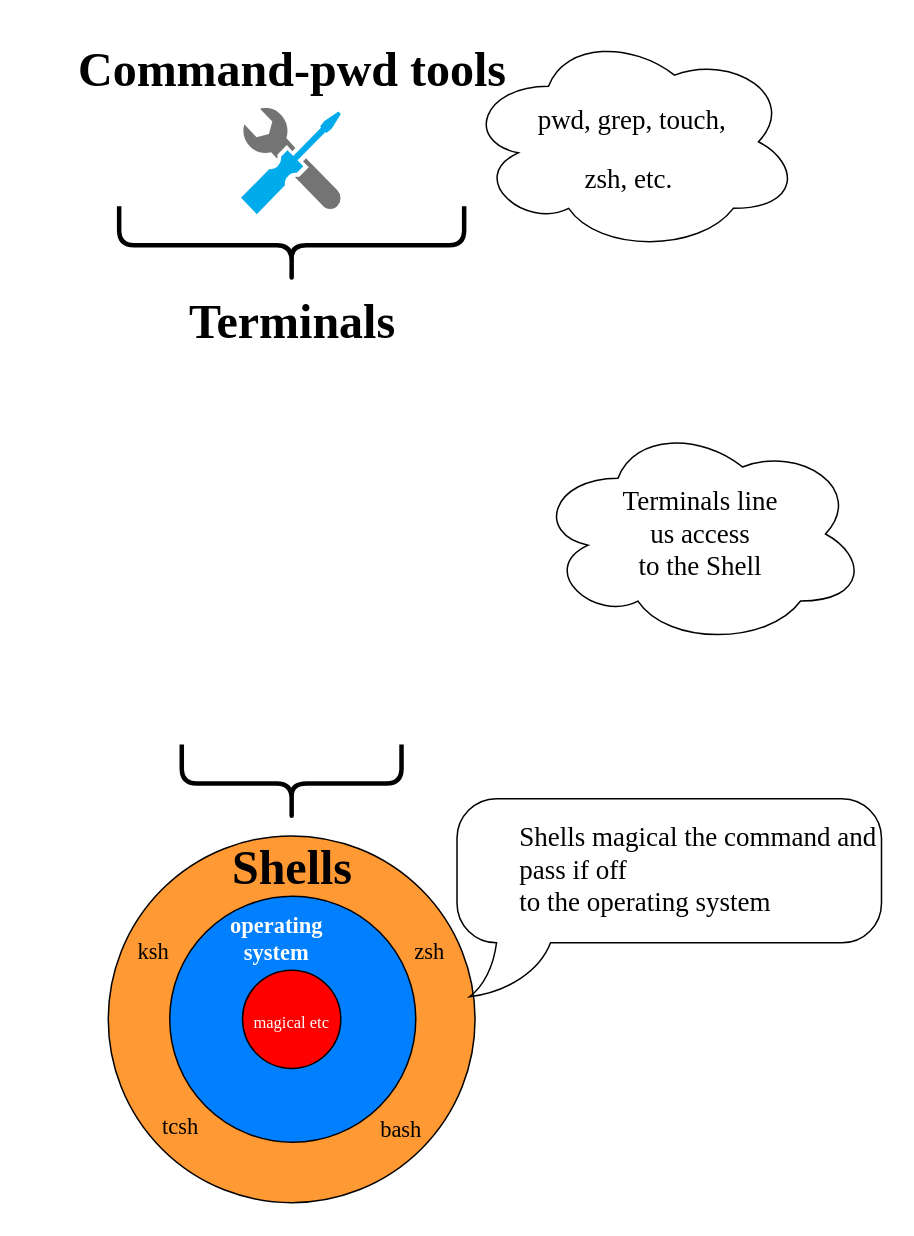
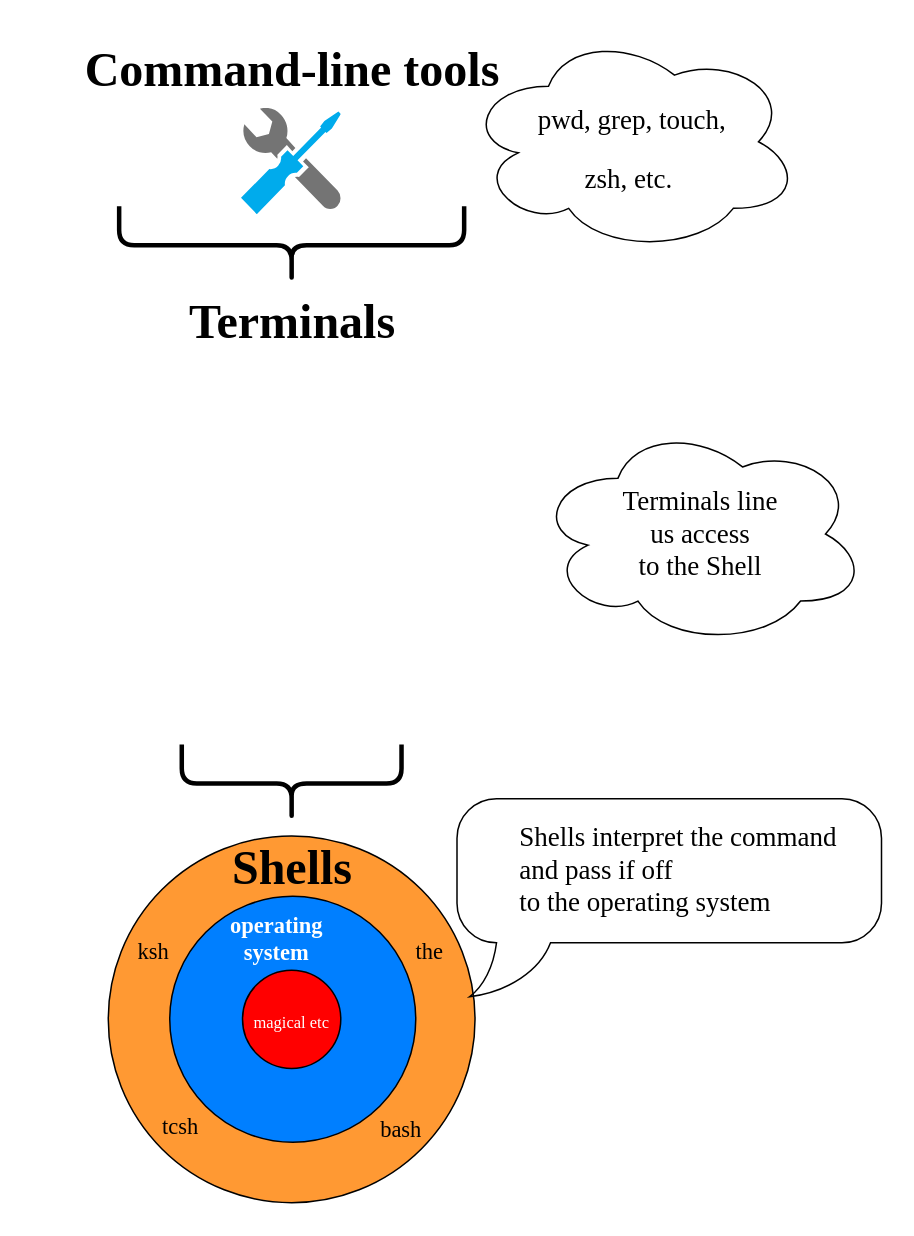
(293, 70) -> (293, 70)
(671, 871) -> (671, 871)
(430, 950) -> (430, 950)
